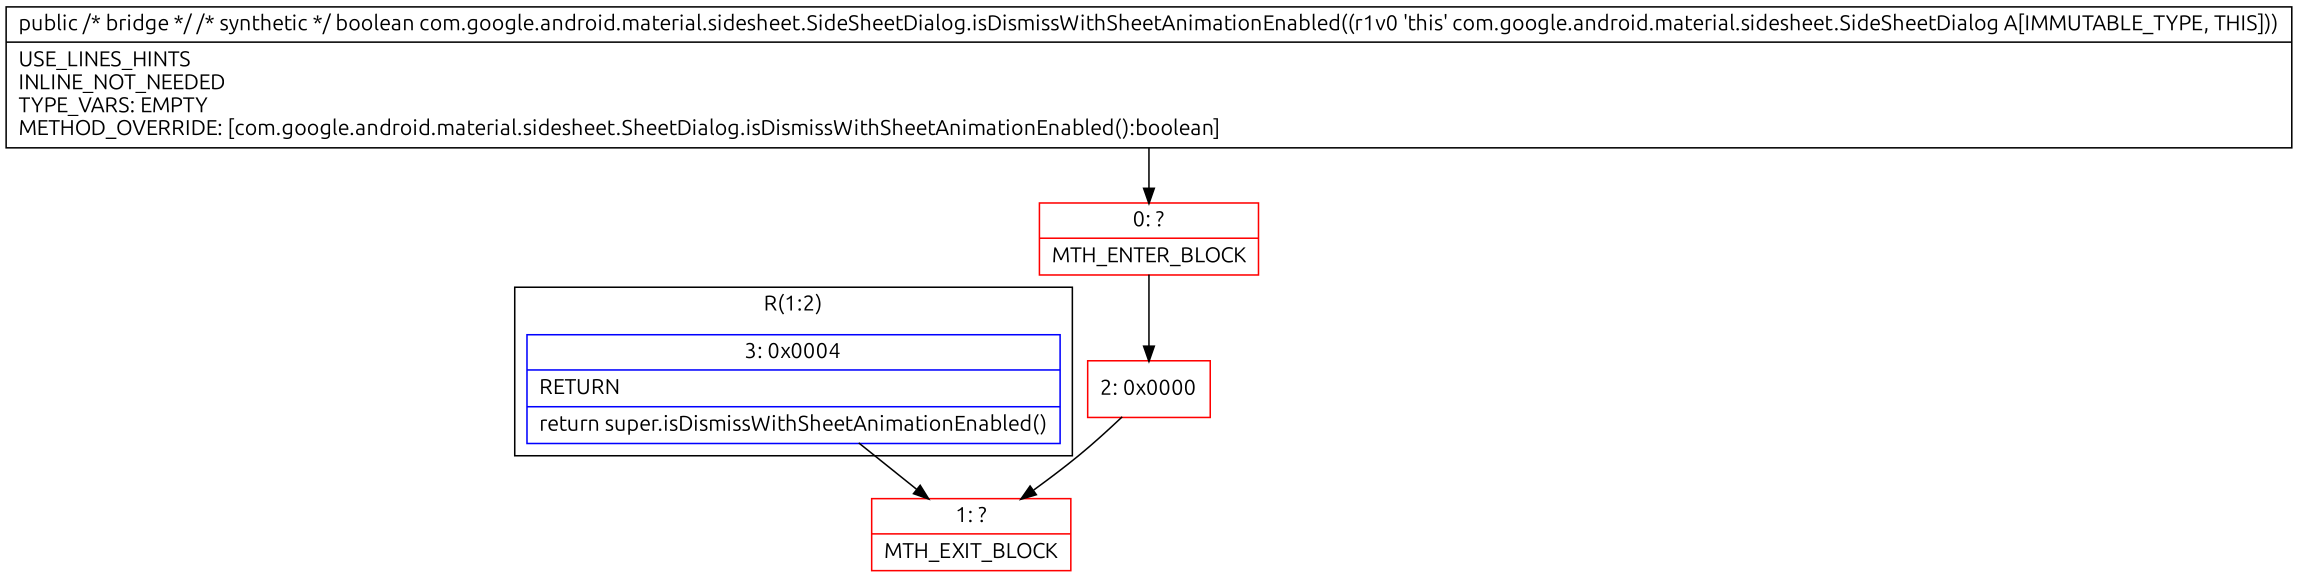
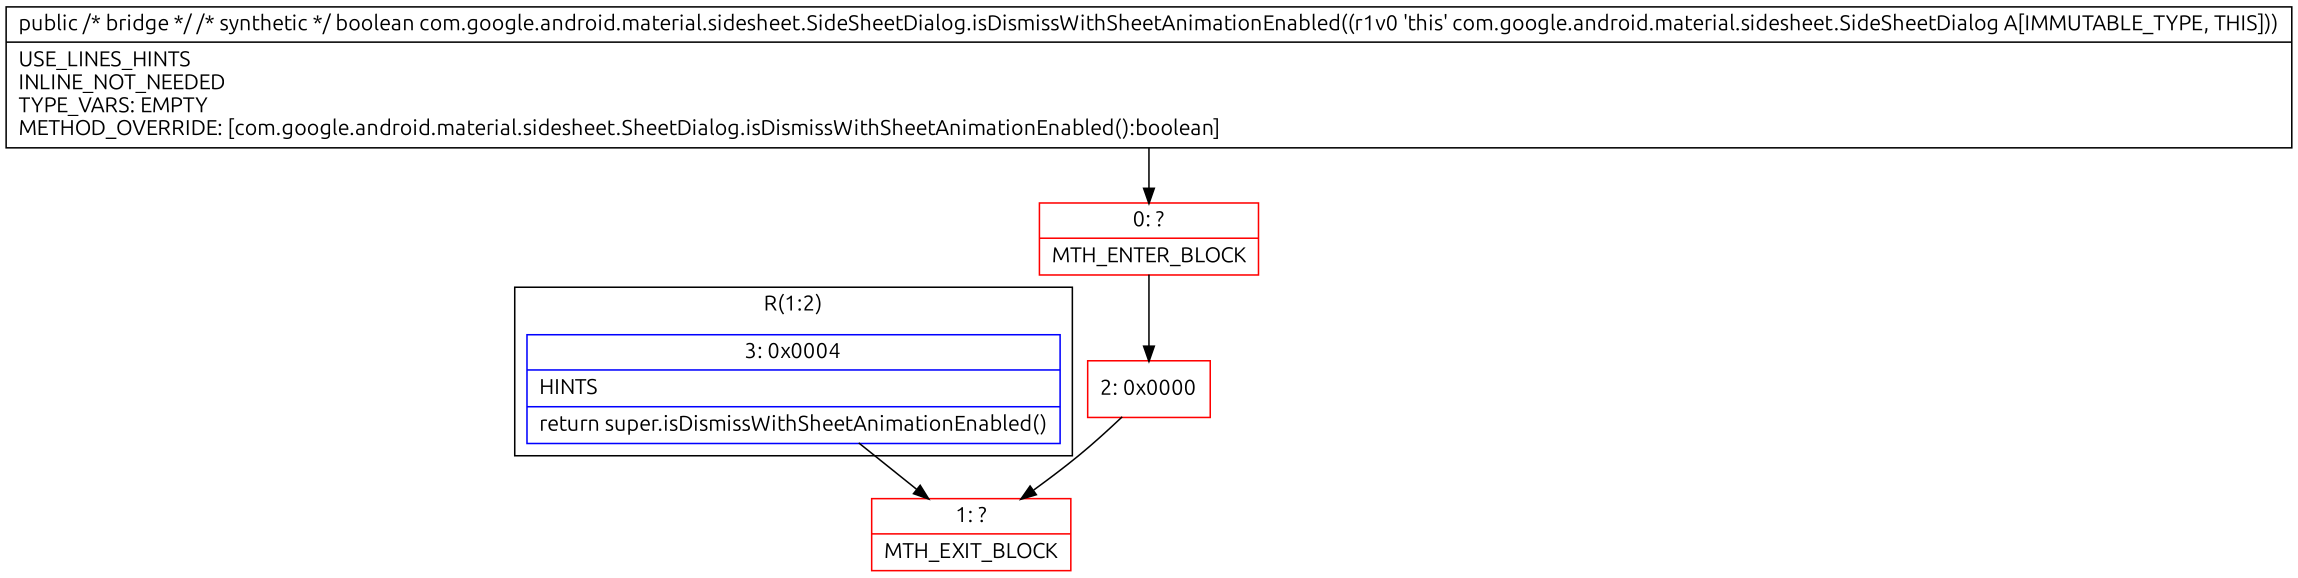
(580, 388) -> (569, 388)
